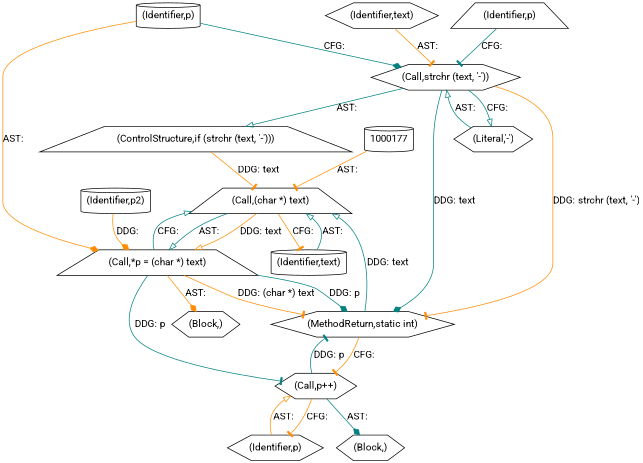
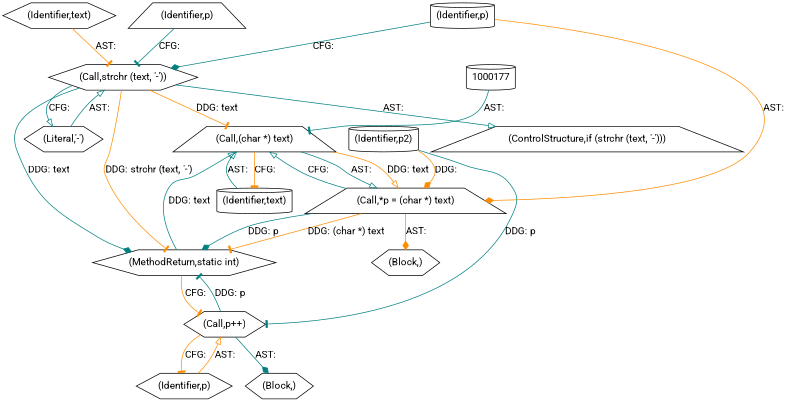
(232, 169) -> (187, 108)
(332, 169) -> (408, 125)
(172, 358) -> (465, 271)
